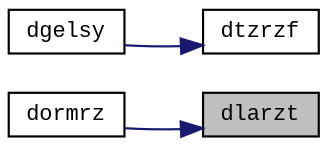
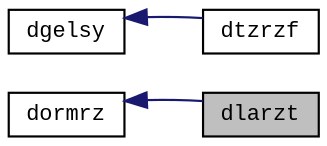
(153, 46) -> (175, 17)
(153, 129) -> (175, 100)
